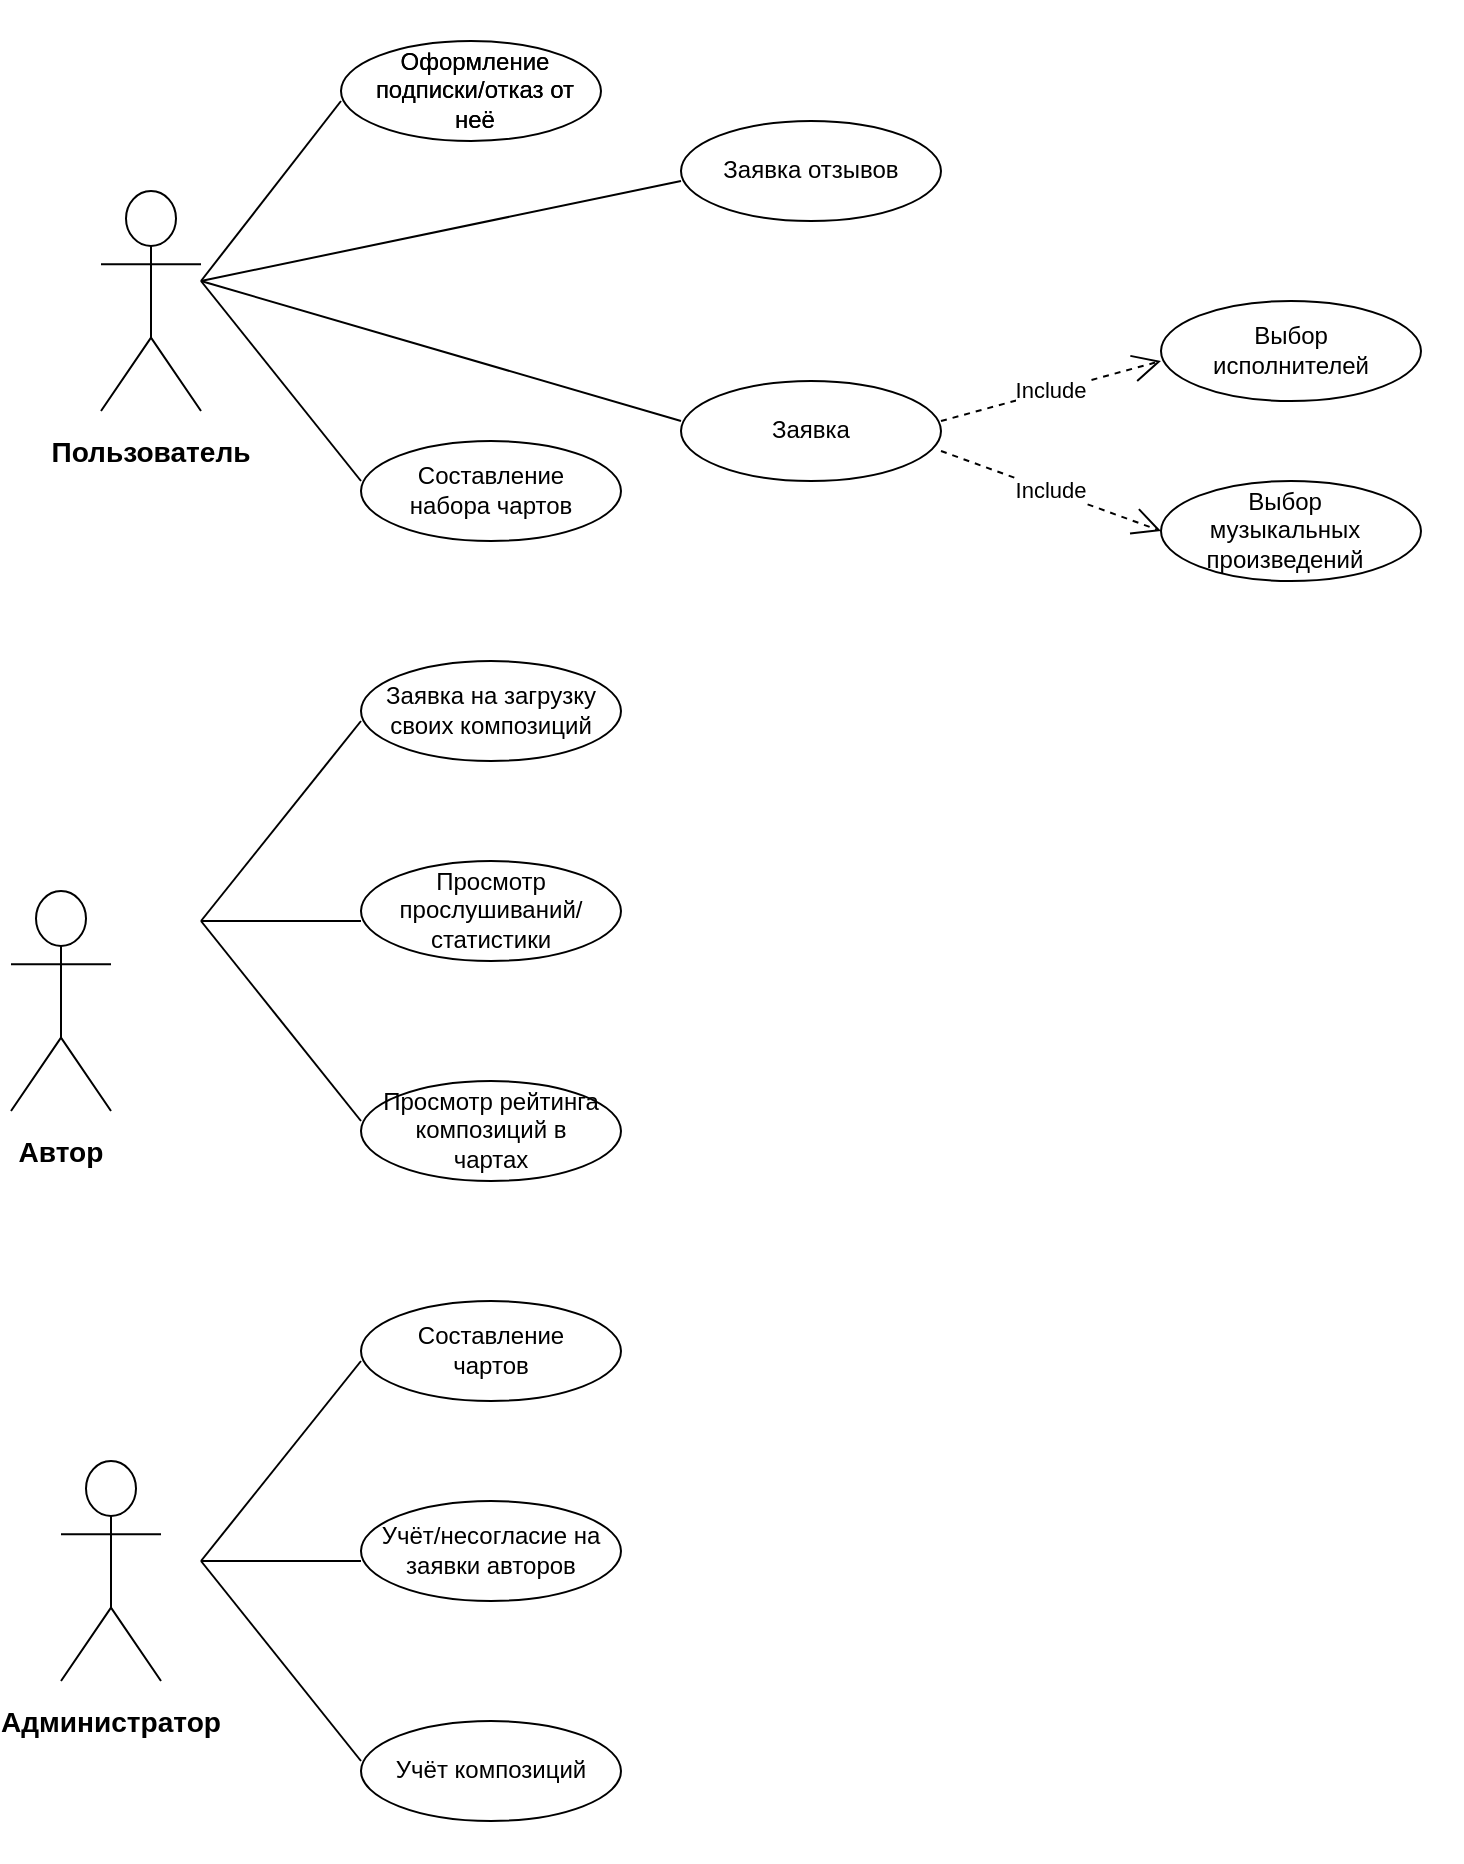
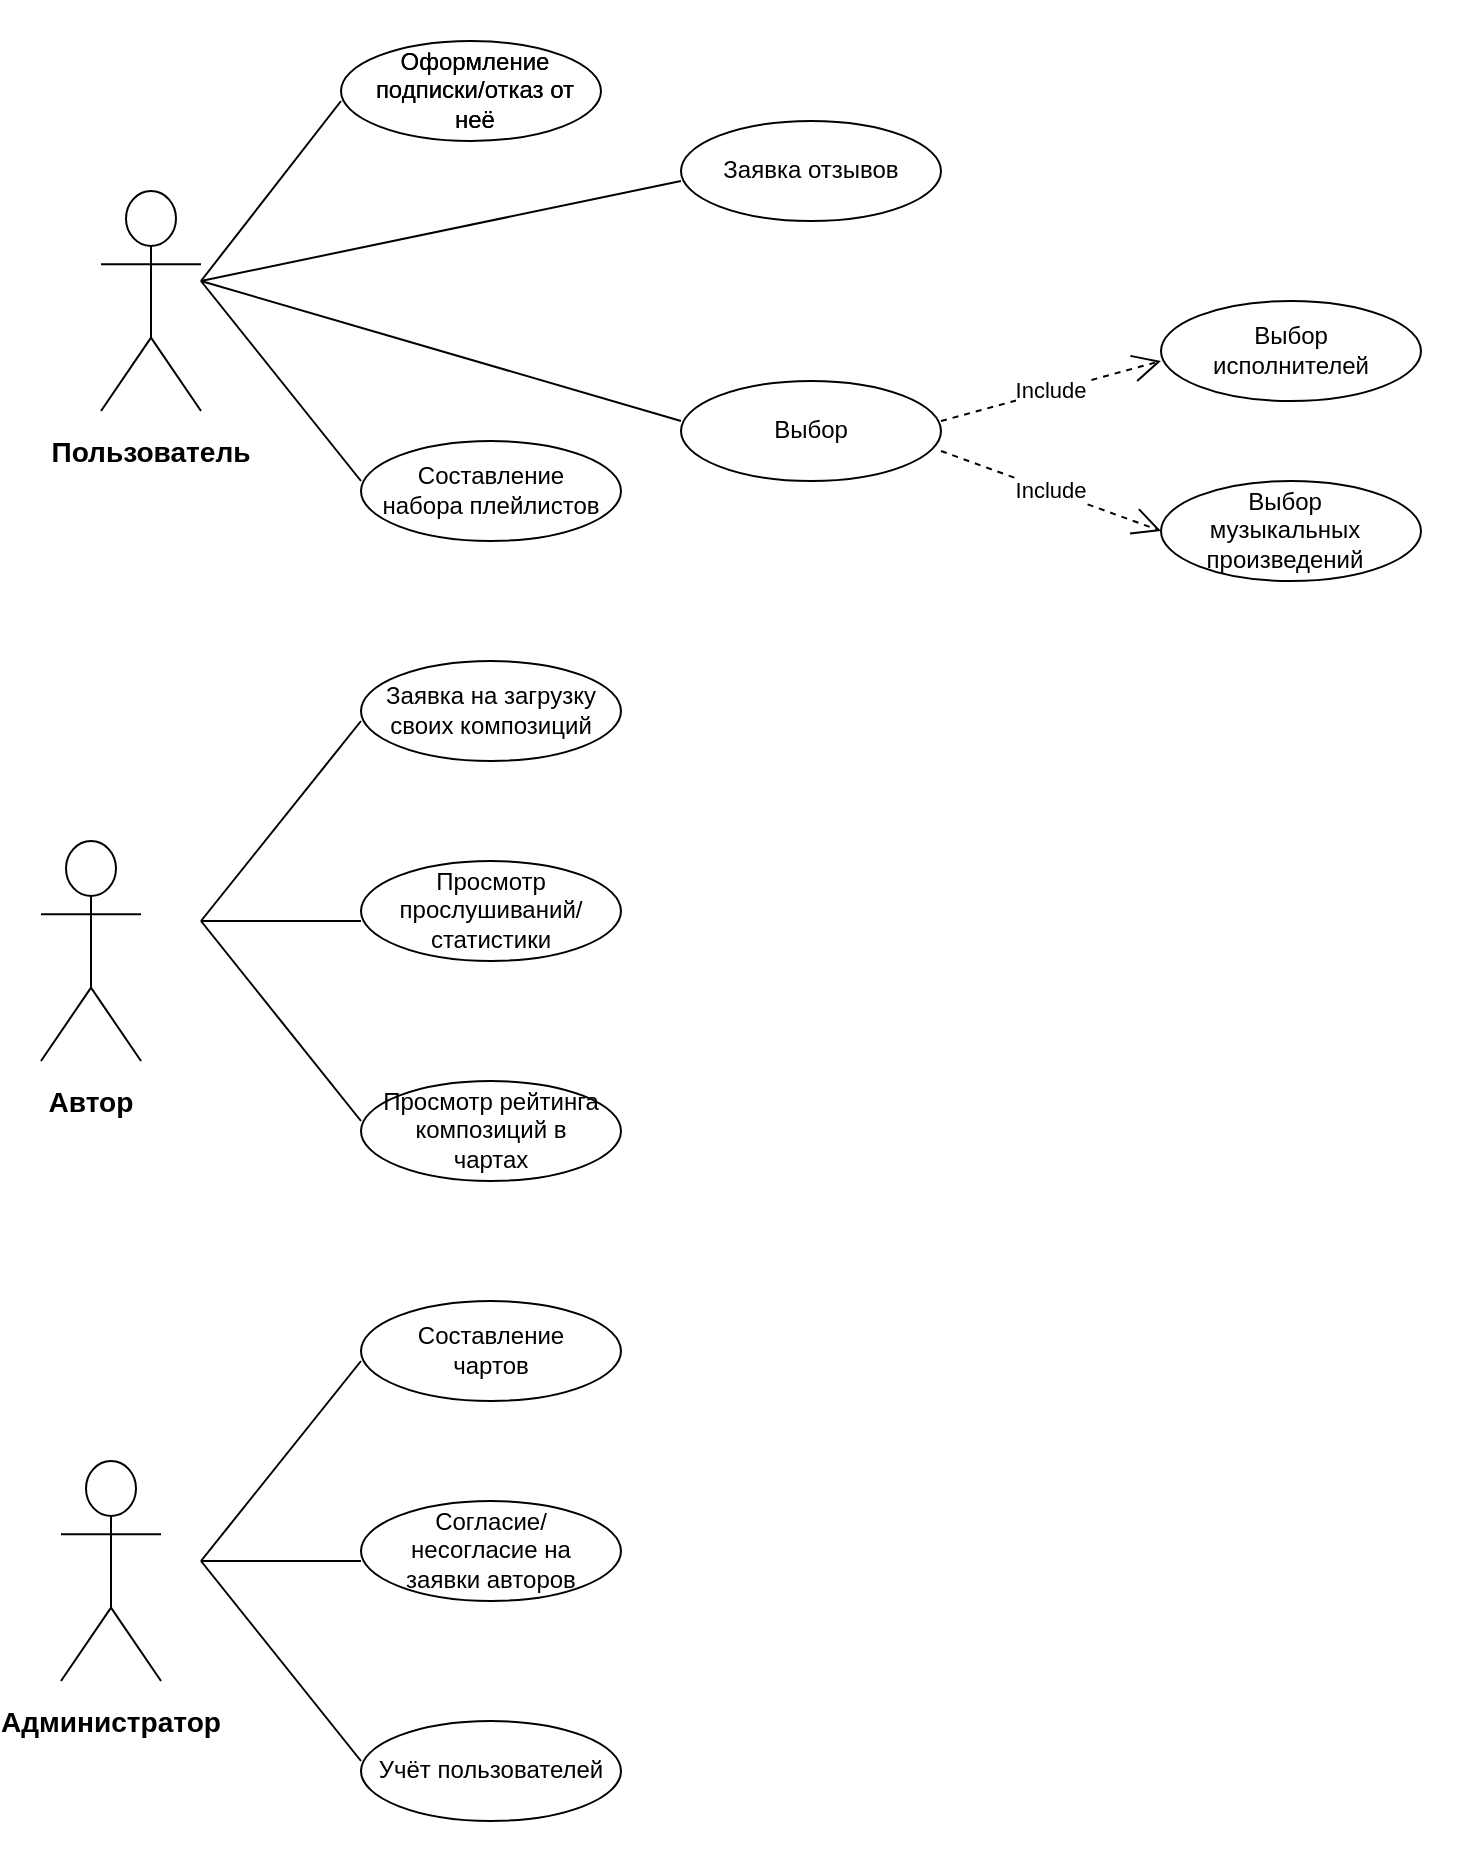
(812, 431) -> (812, 431)
(492, 491) -> (492, 491)
(61, 1001) -> (91, 951)
(492, 1551) -> (492, 1551)
(492, 1771) -> (492, 1771)
